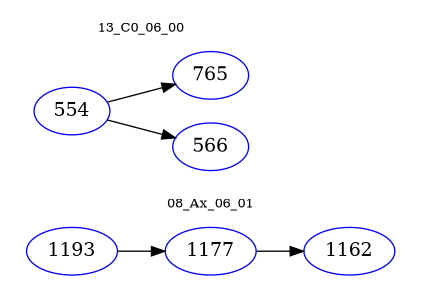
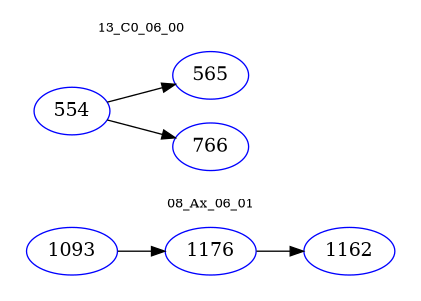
(211, 75) -> (211, 75)
(211, 147) -> (211, 147)
(72, 251) -> (72, 251)
(211, 251) -> (211, 251)
